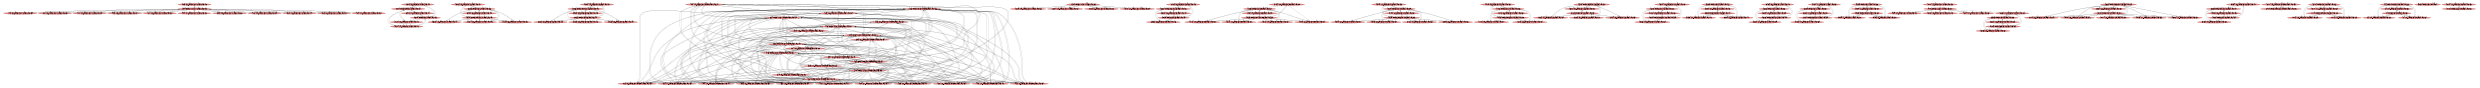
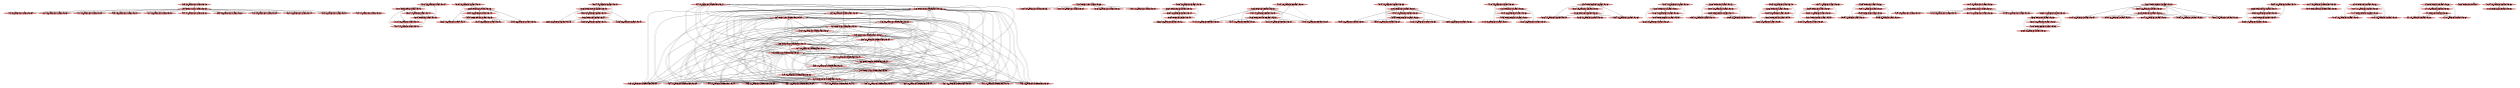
none -> (2016, 13)
